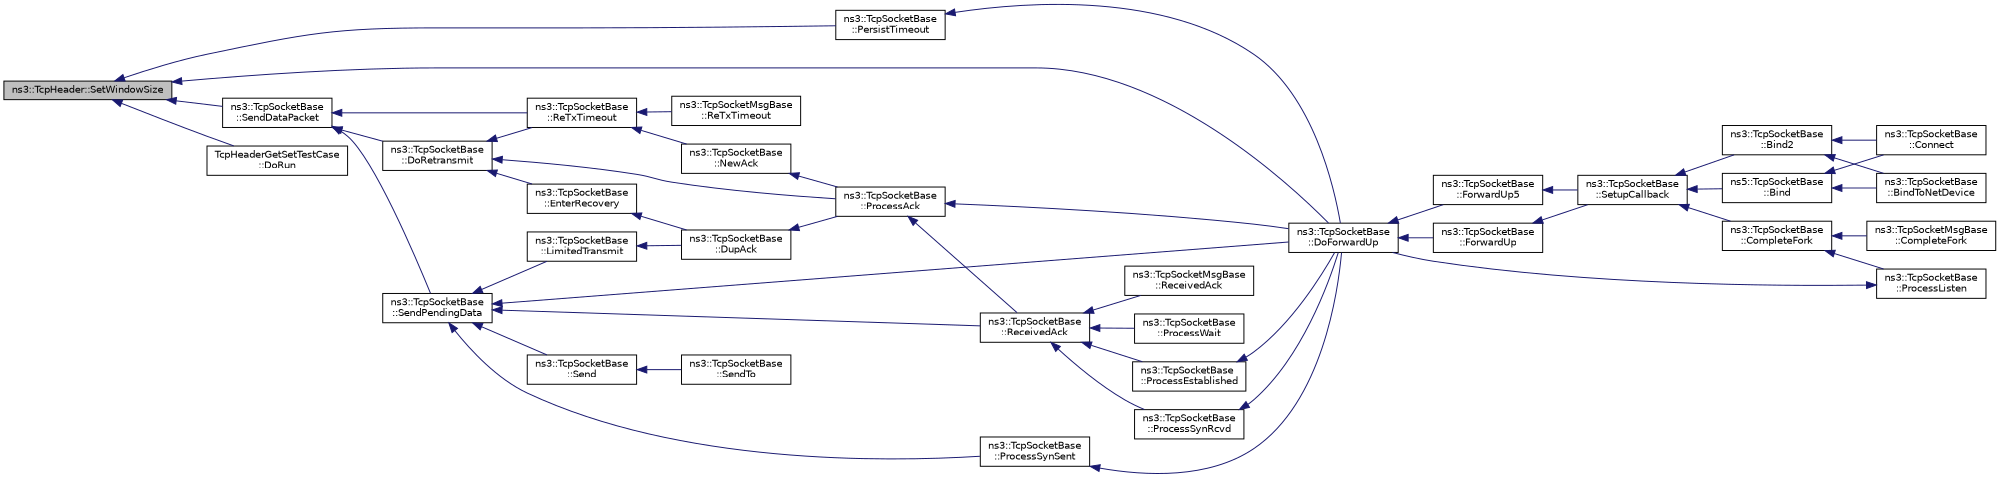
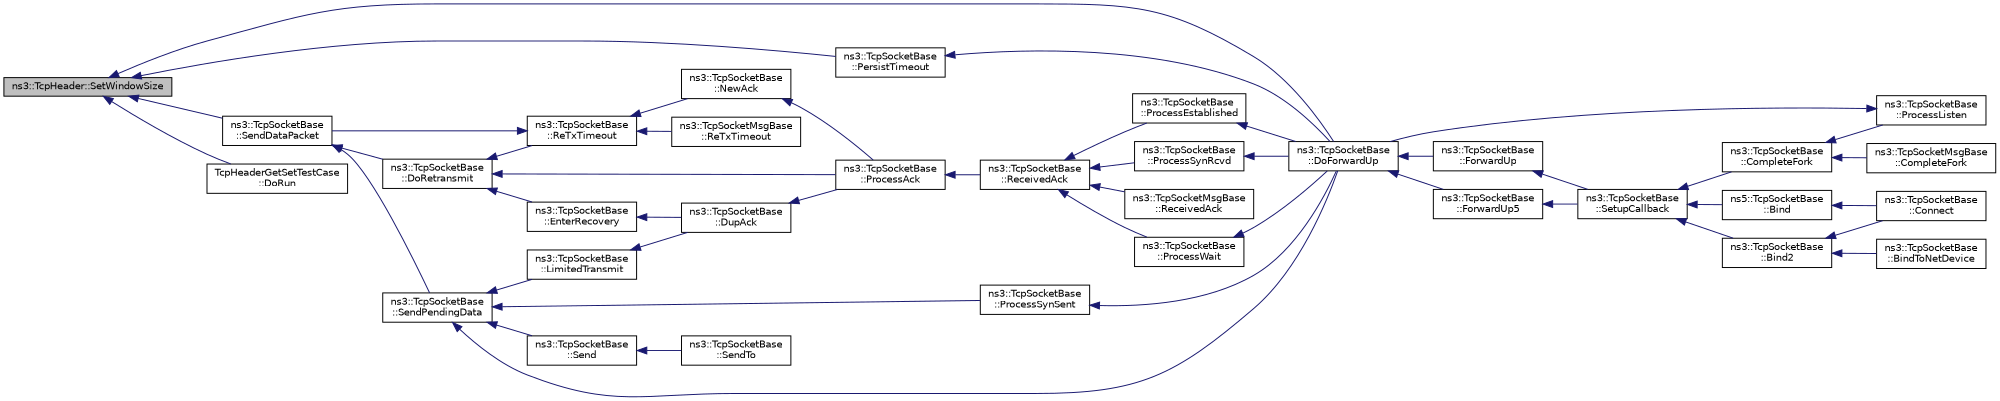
(435, 113) -> (425, 131)
(1859, 188) -> none
(1122, 213) -> (1287, 205)
(741, 318) -> none
